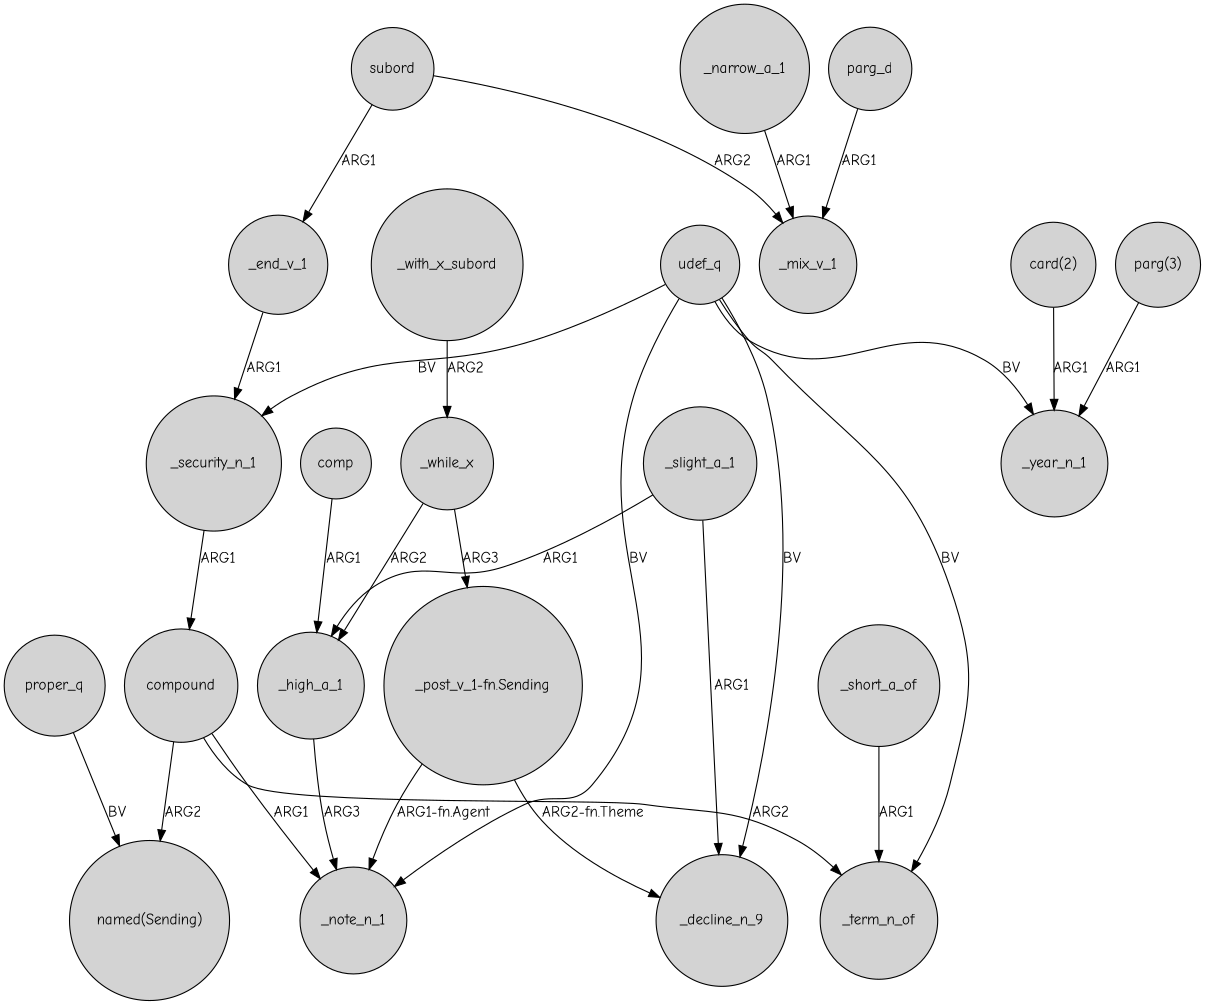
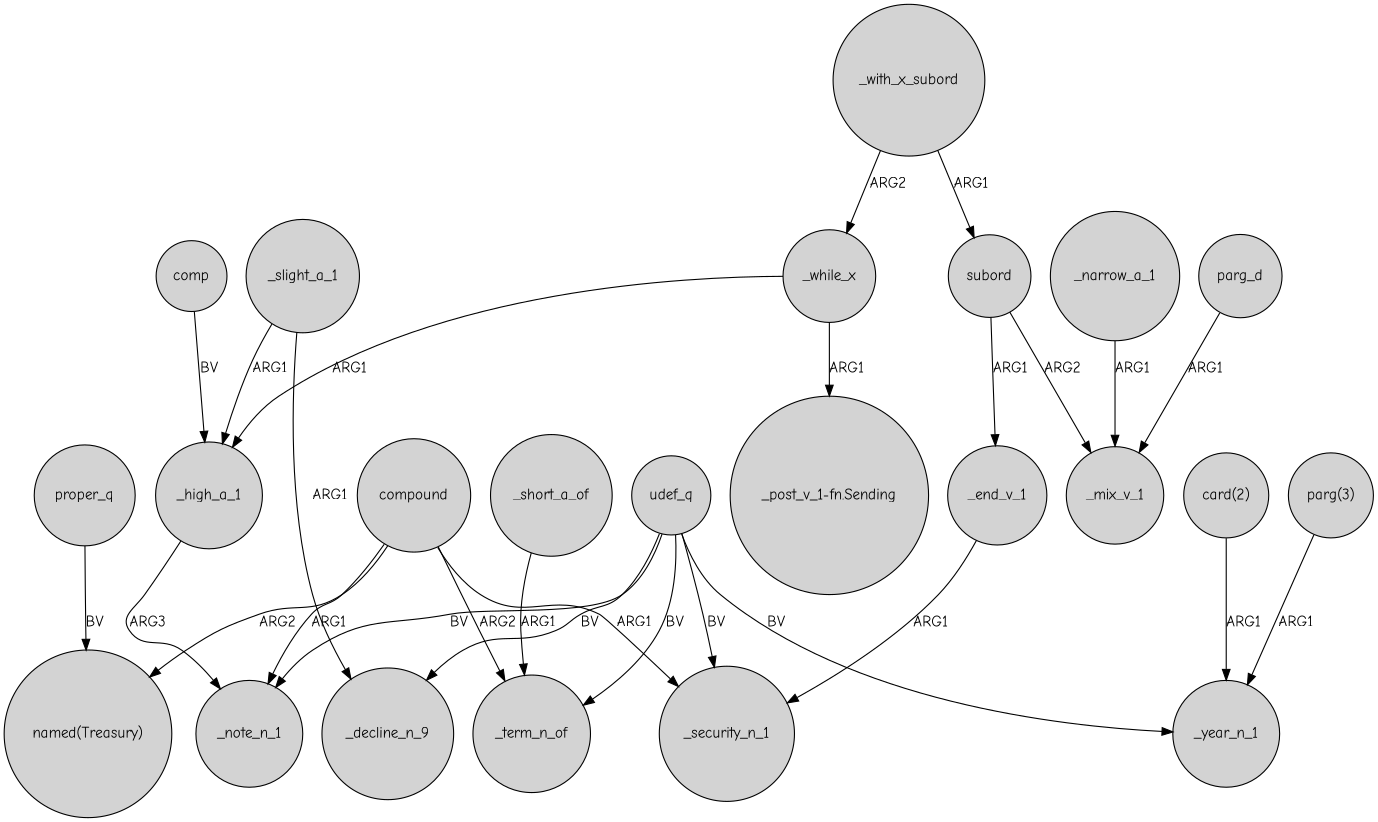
none -> (954, 189)
(344, 559) -> (210, 368)
(409, 559) -> (350, 368)
(481, 559) -> (847, 368)
(198, 574) -> (603, 617)
(394, 810) -> none
(572, 848) -> none
(150, 921) -> (88, 734)
